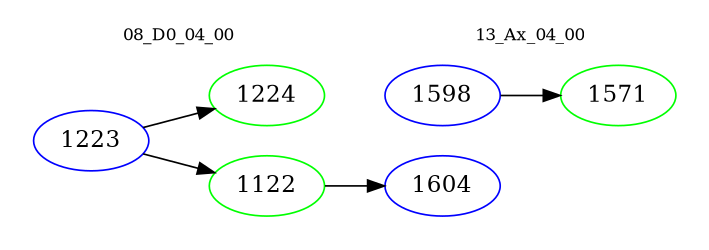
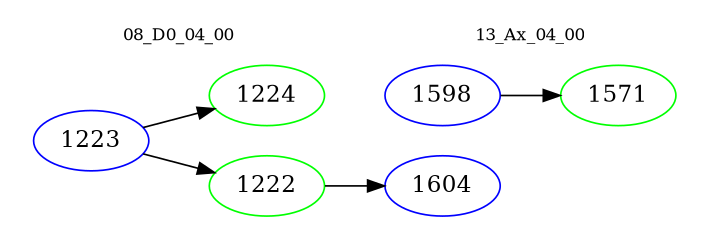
(267, 186) -> (267, 186)
